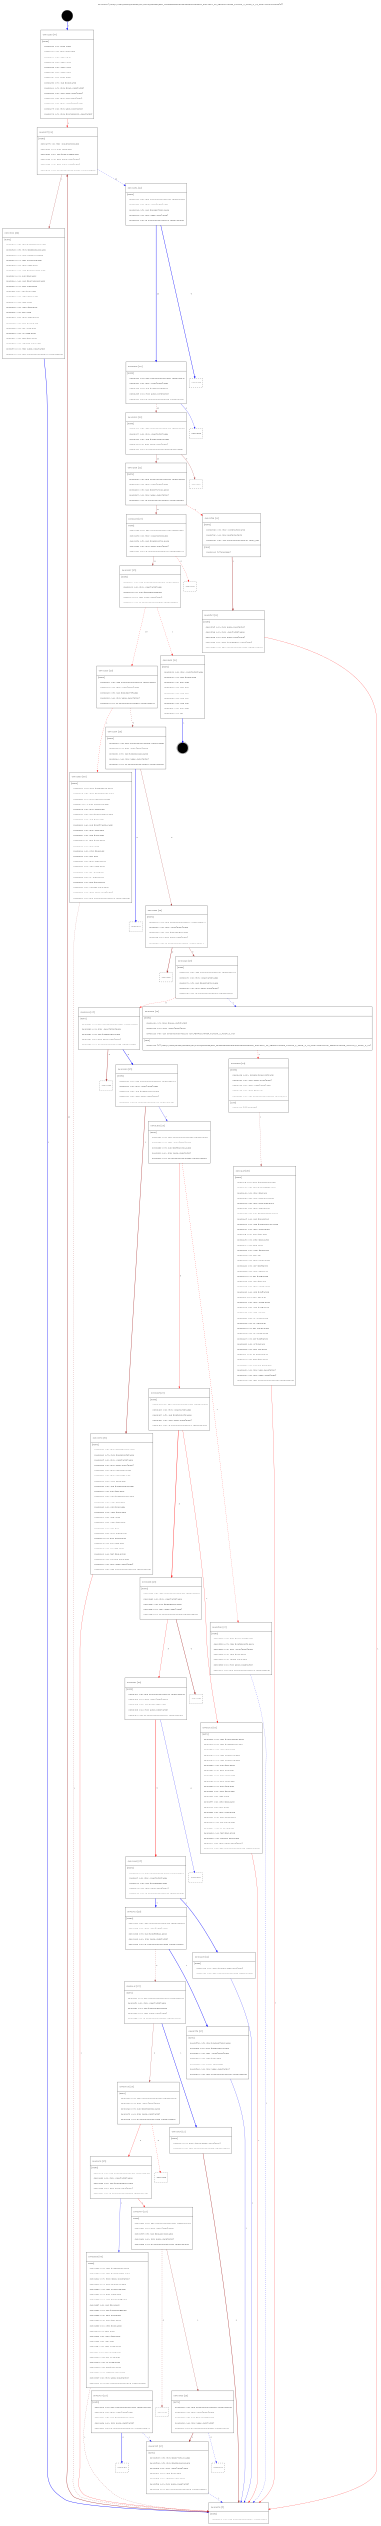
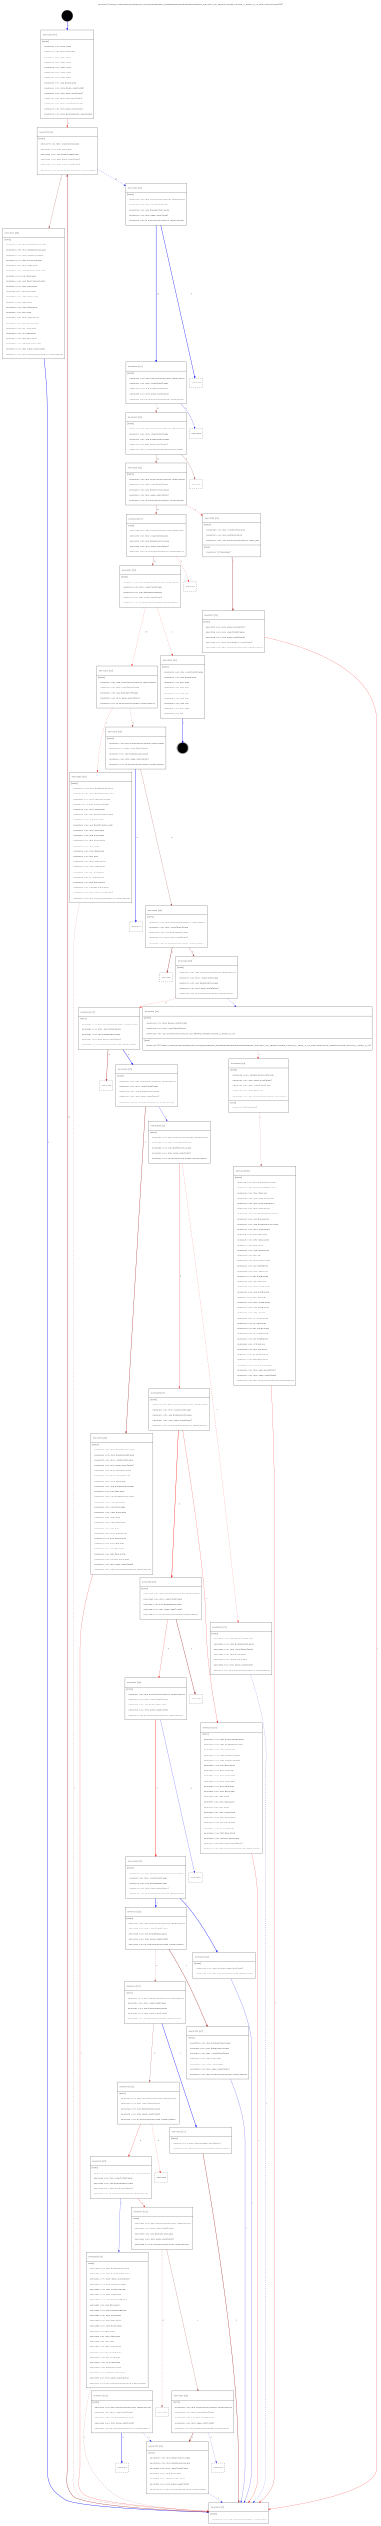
(190, 1986) -> (190, 1986)
